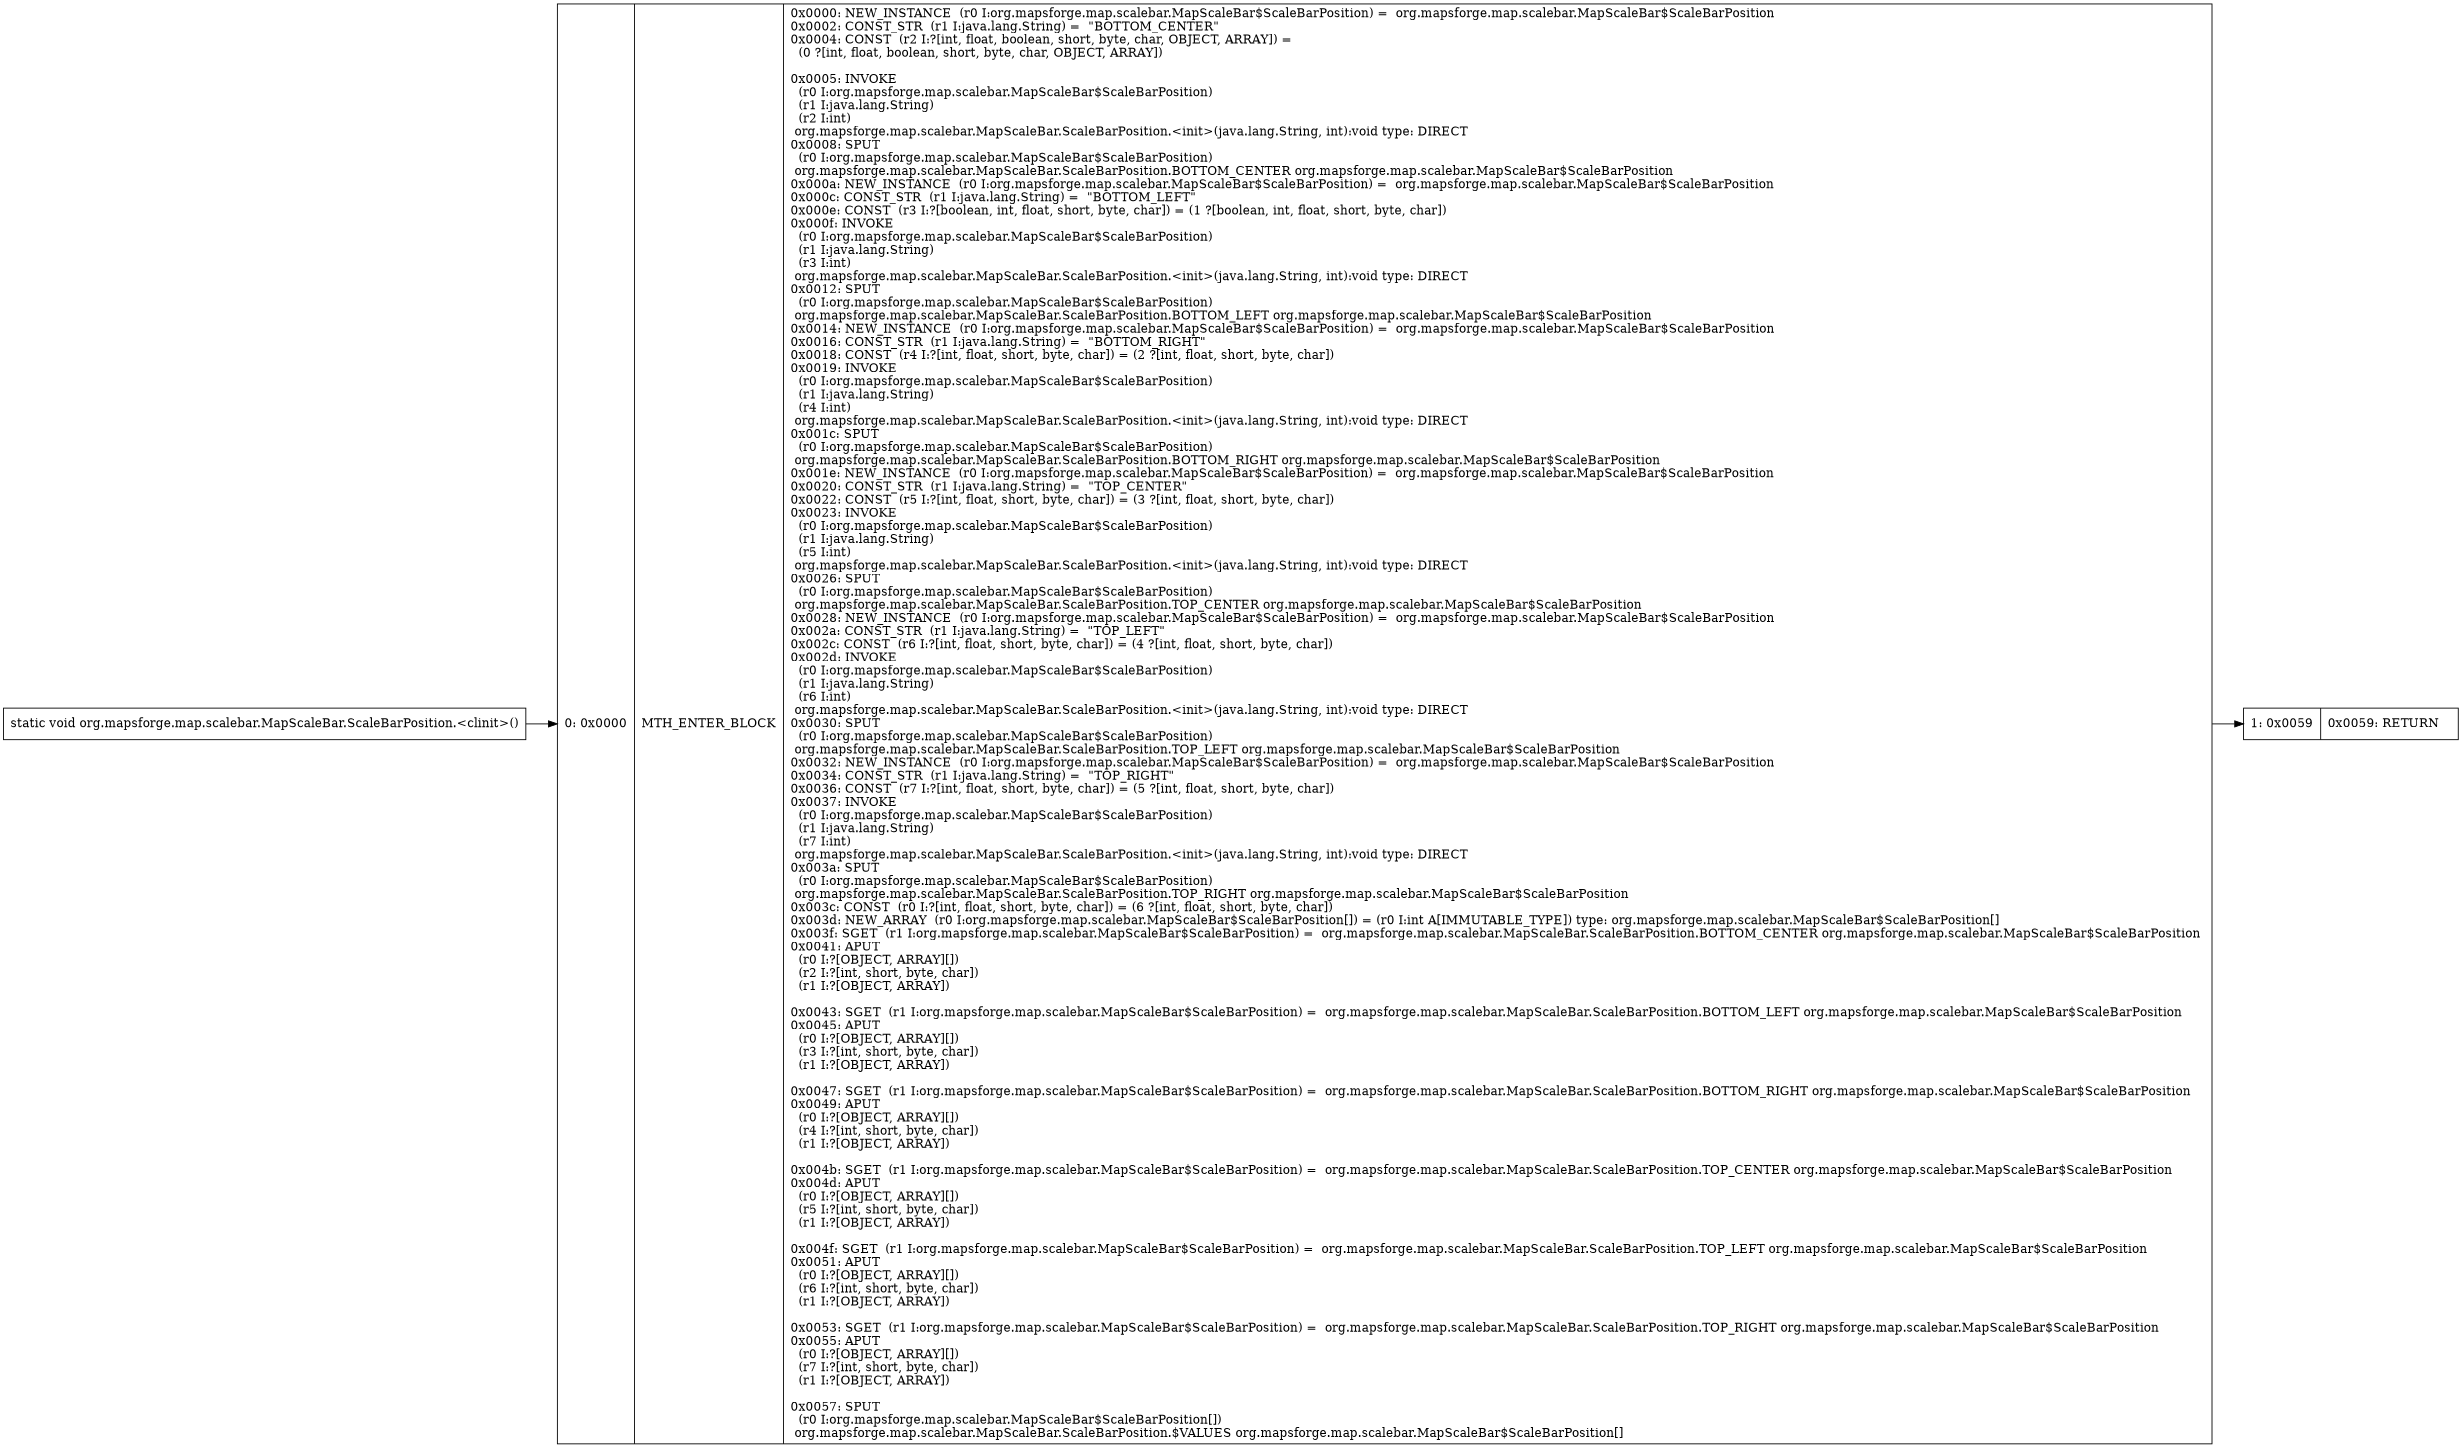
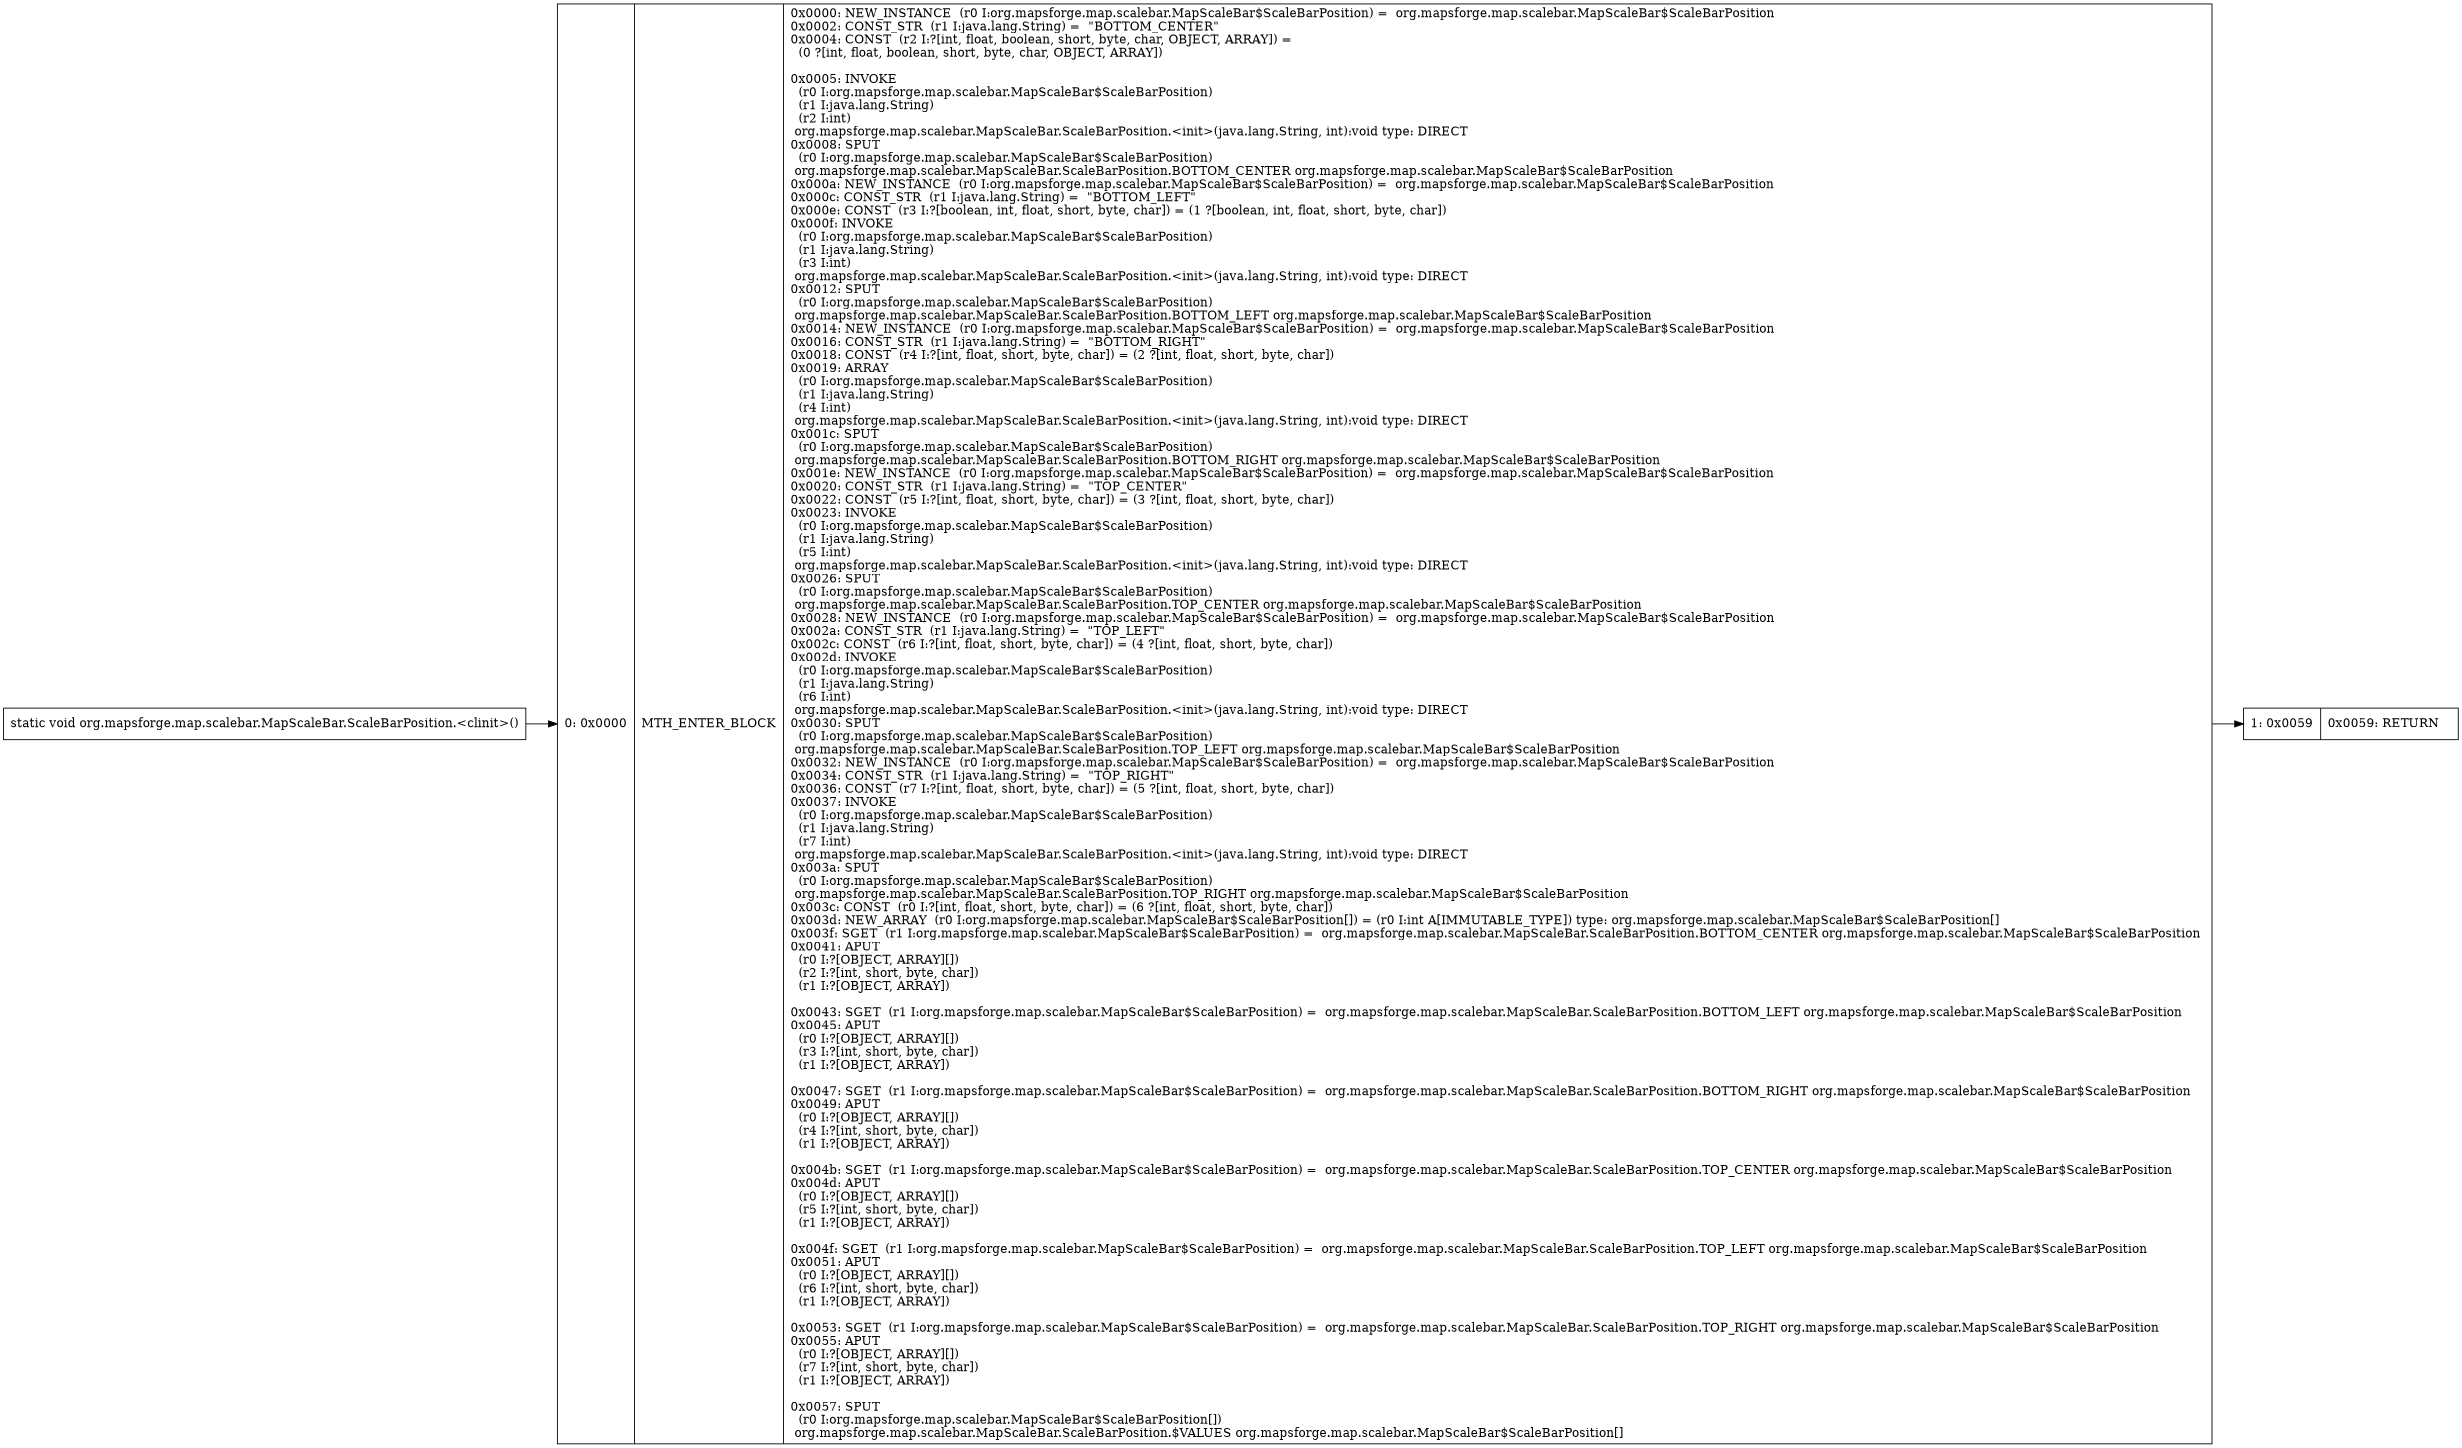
(848, 369) -> (844, 369)
